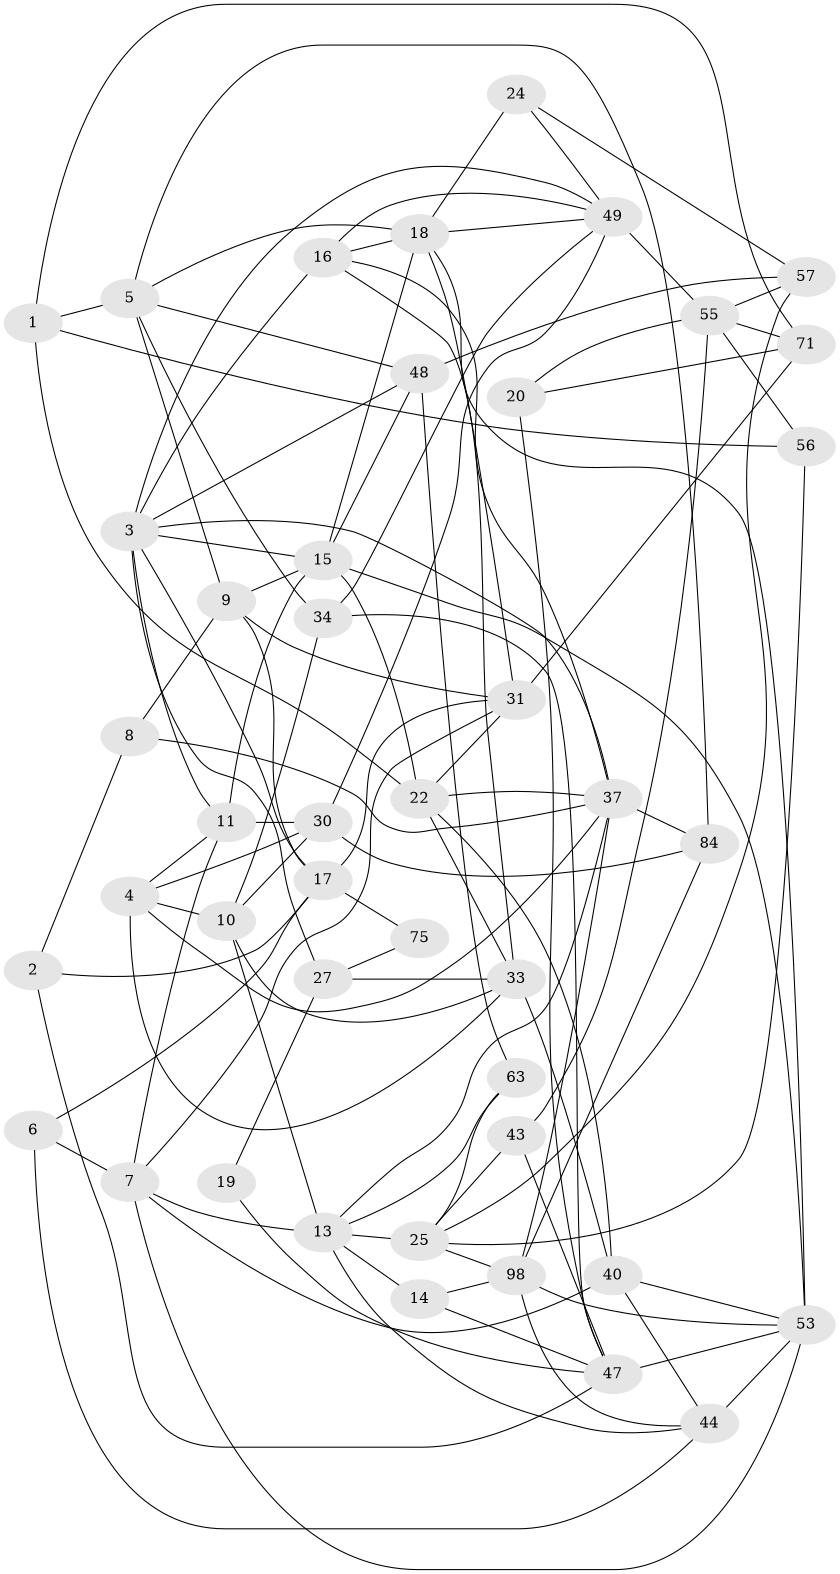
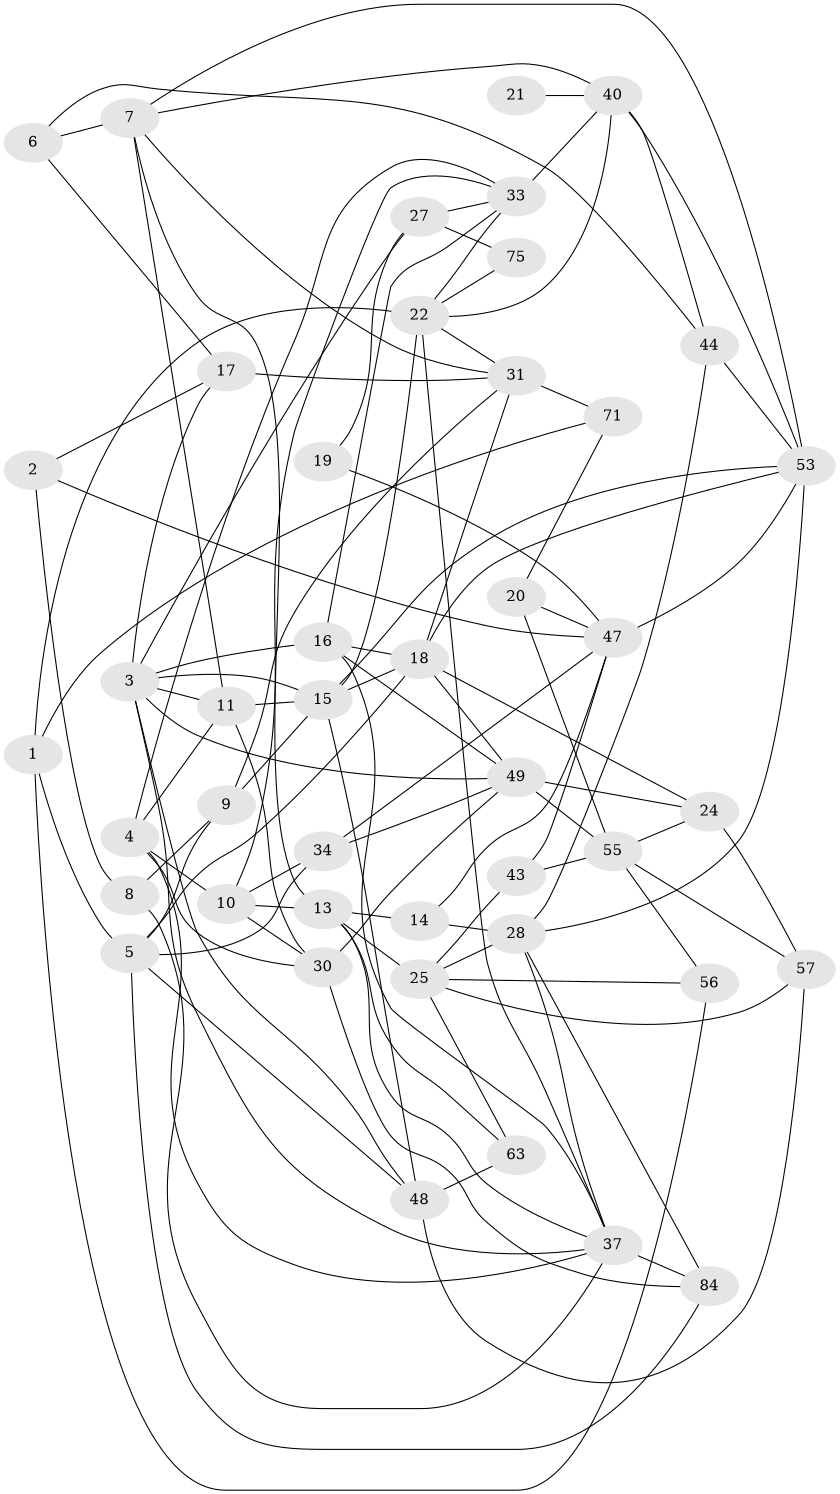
none -> (516, 96)
(758, 330) -> (661, 832)
(274, 742) -> none
(371, 909) -> (468, 287)
(516, 1275) -> (516, 934)
(480, 1394) -> none
